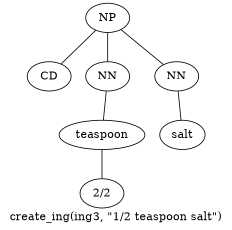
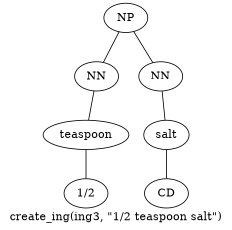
(79, 47) -> (166, 164)
(102, 193) -> (86, 193)
